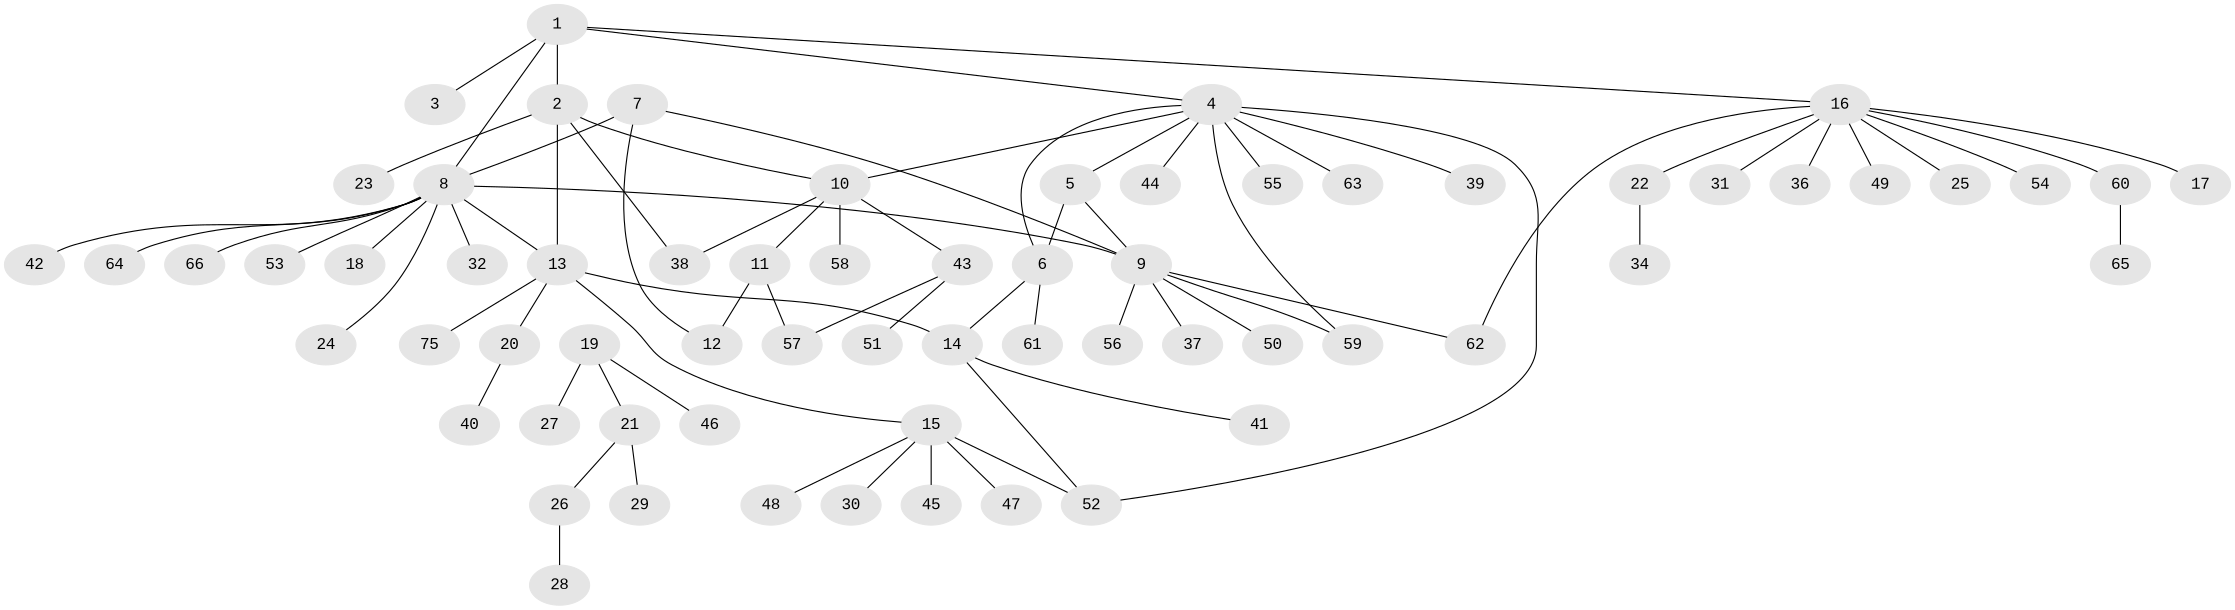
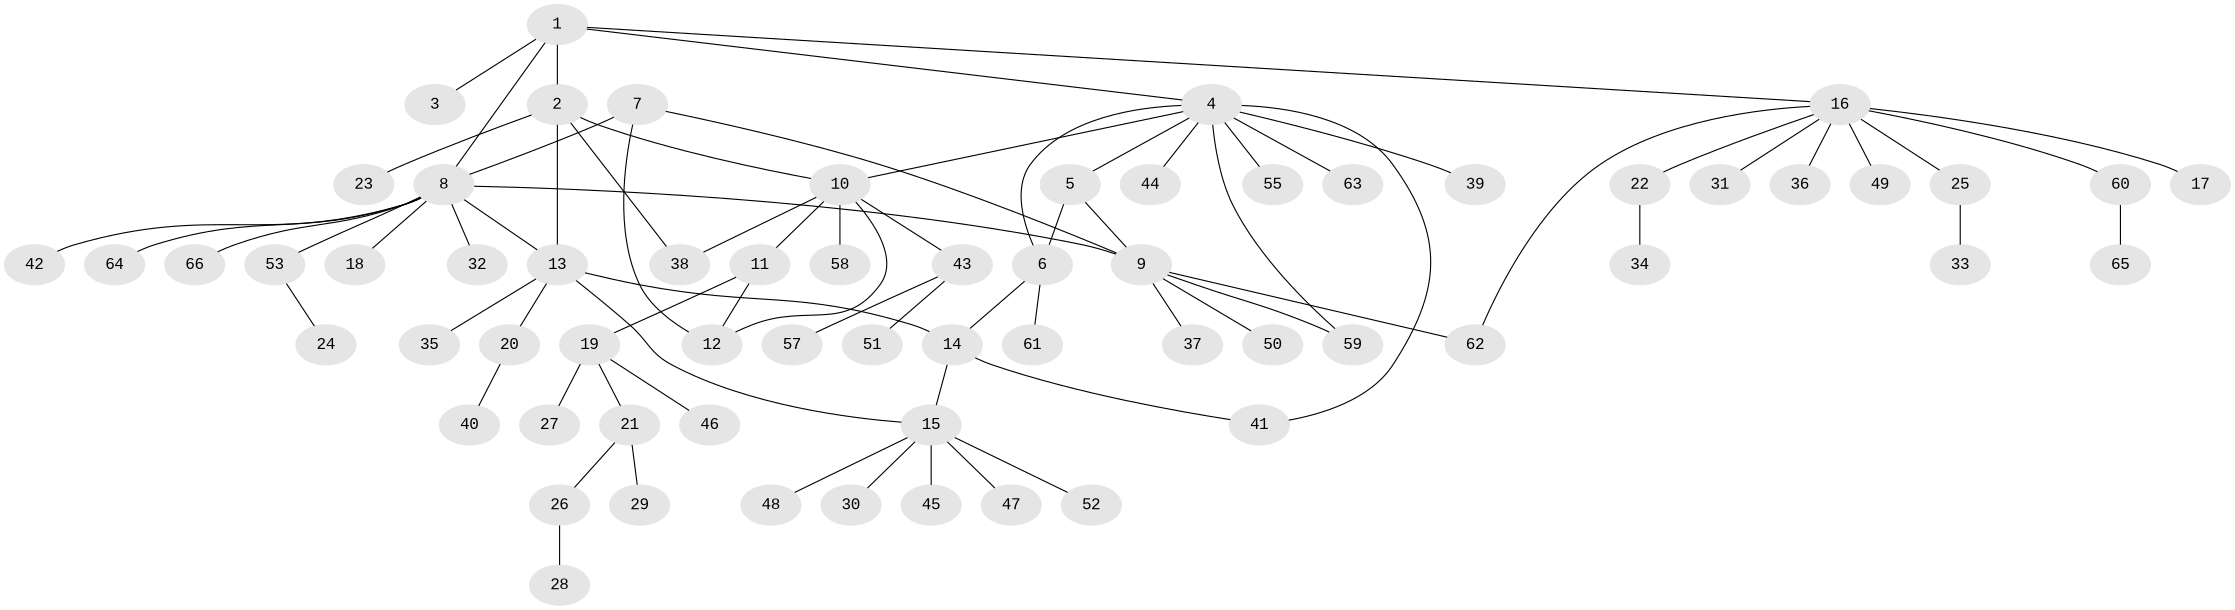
(2040, 185) -> none
none -> (1960, 265)
(402, 275) -> (300, 305)
none -> (862, 303)
(777, 307) -> (675, 305)
(1536, 341) -> (1429, 241)
(429, 345) -> (429, 345)
(1112, 345) -> none
(1022, 425) -> (942, 385)
